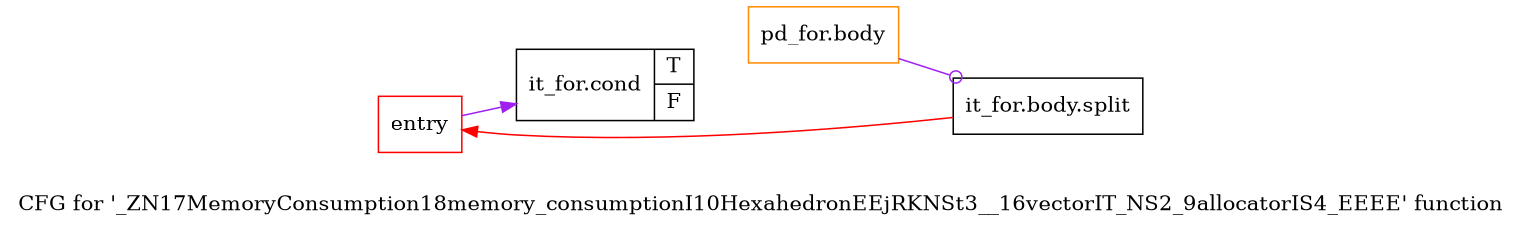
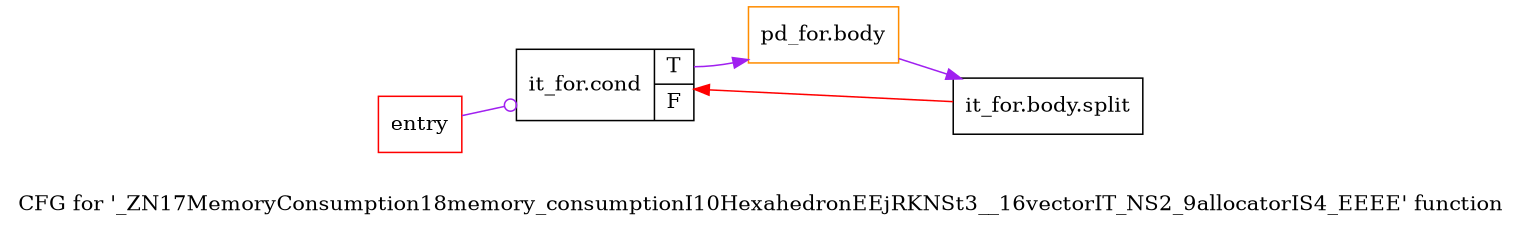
none -> (714, 66)
(924, 67) -> (924, 67)
(483, 111) -> (483, 111)
(715, 135) -> (831, 96)
